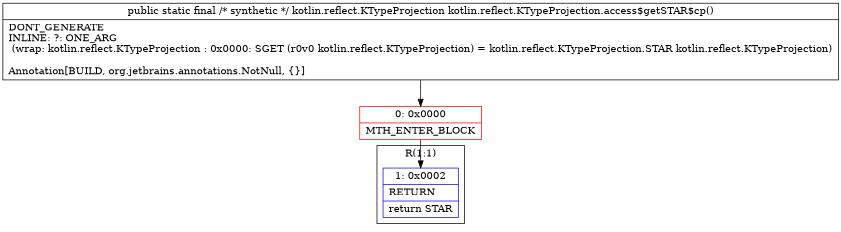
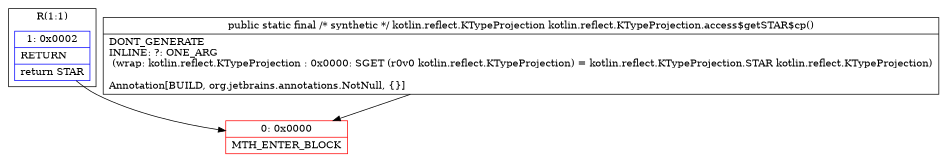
(421, 150) -> (144, 113)
